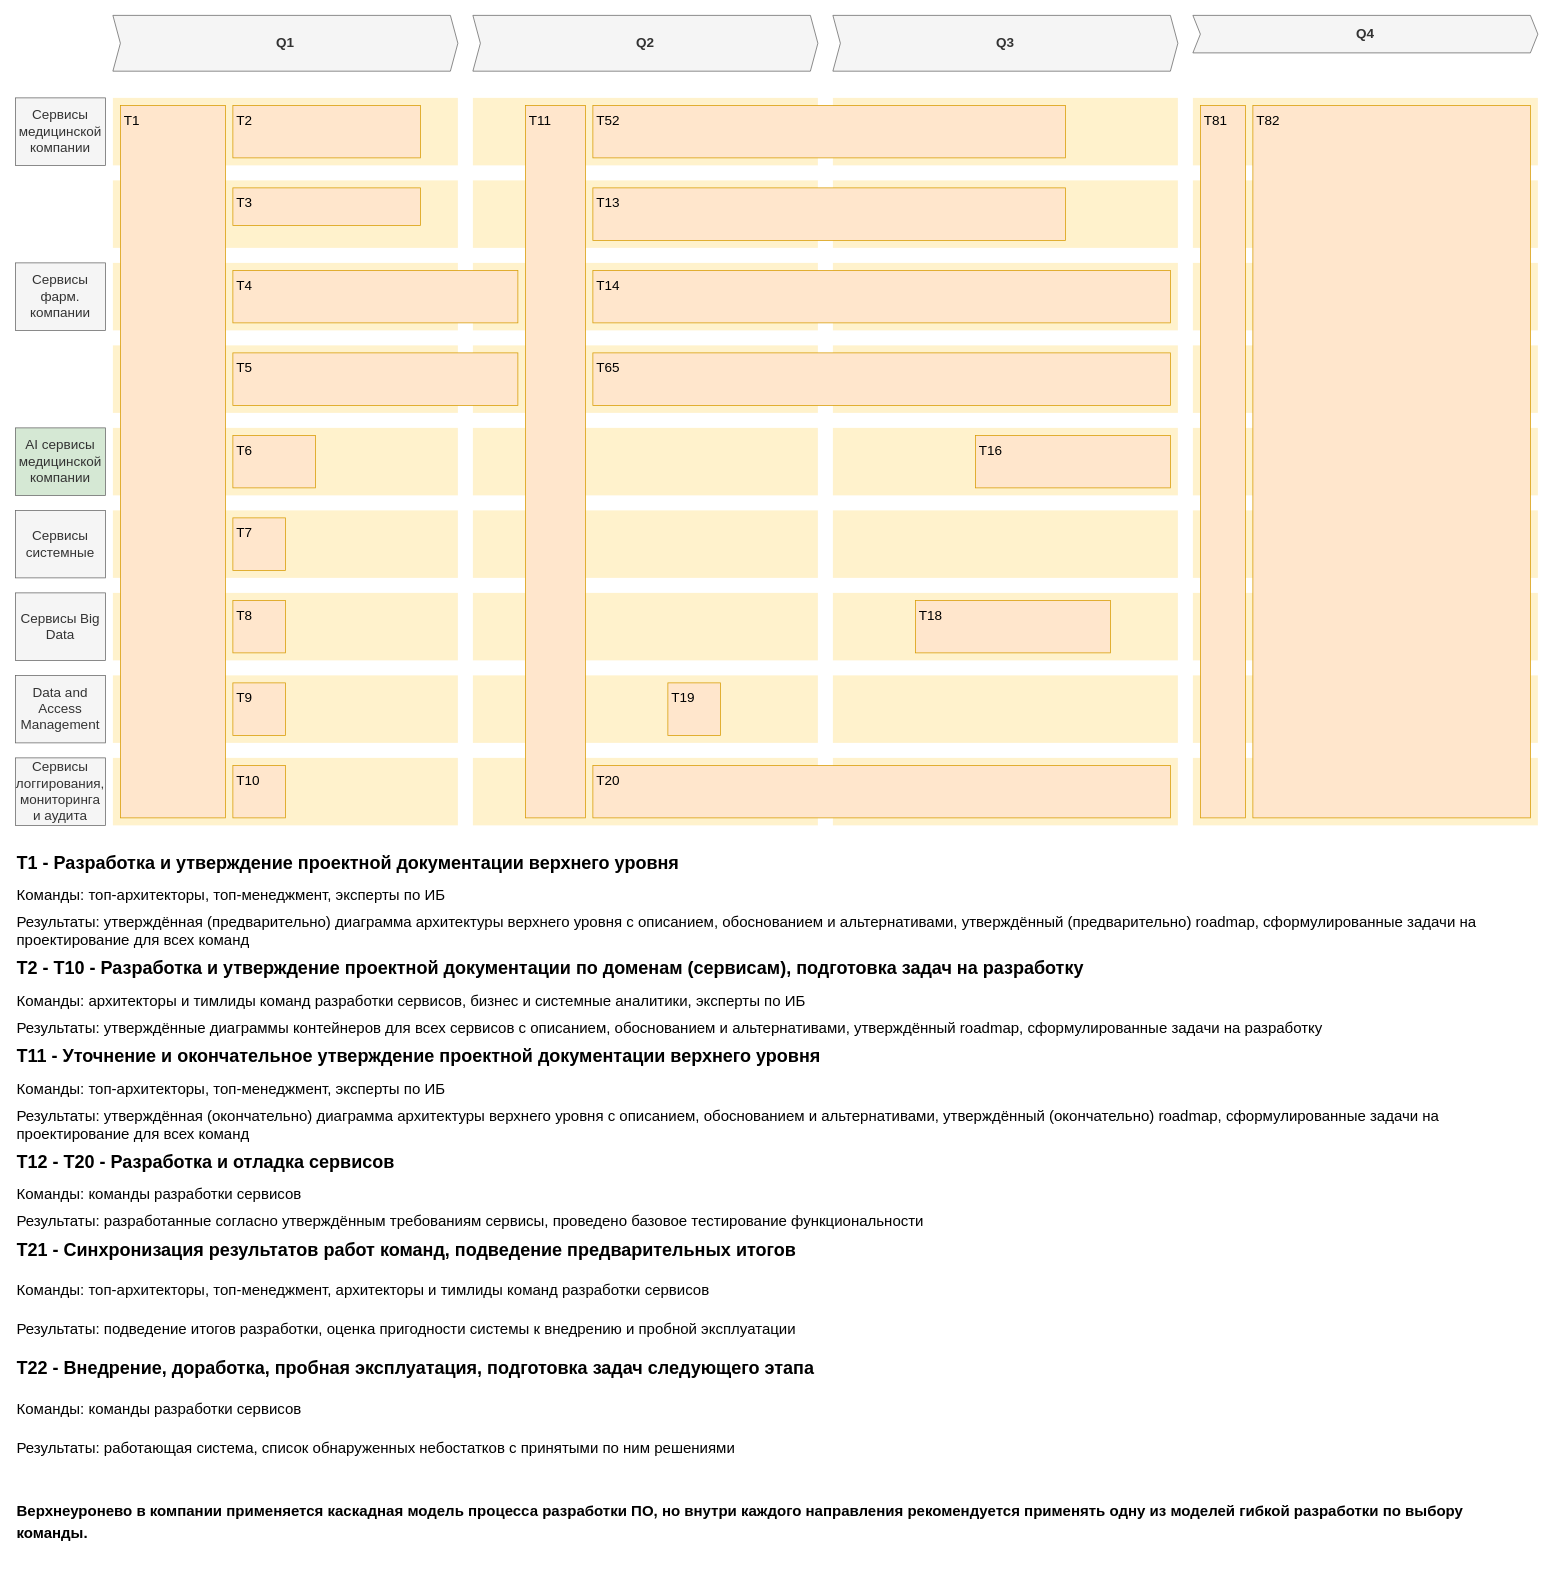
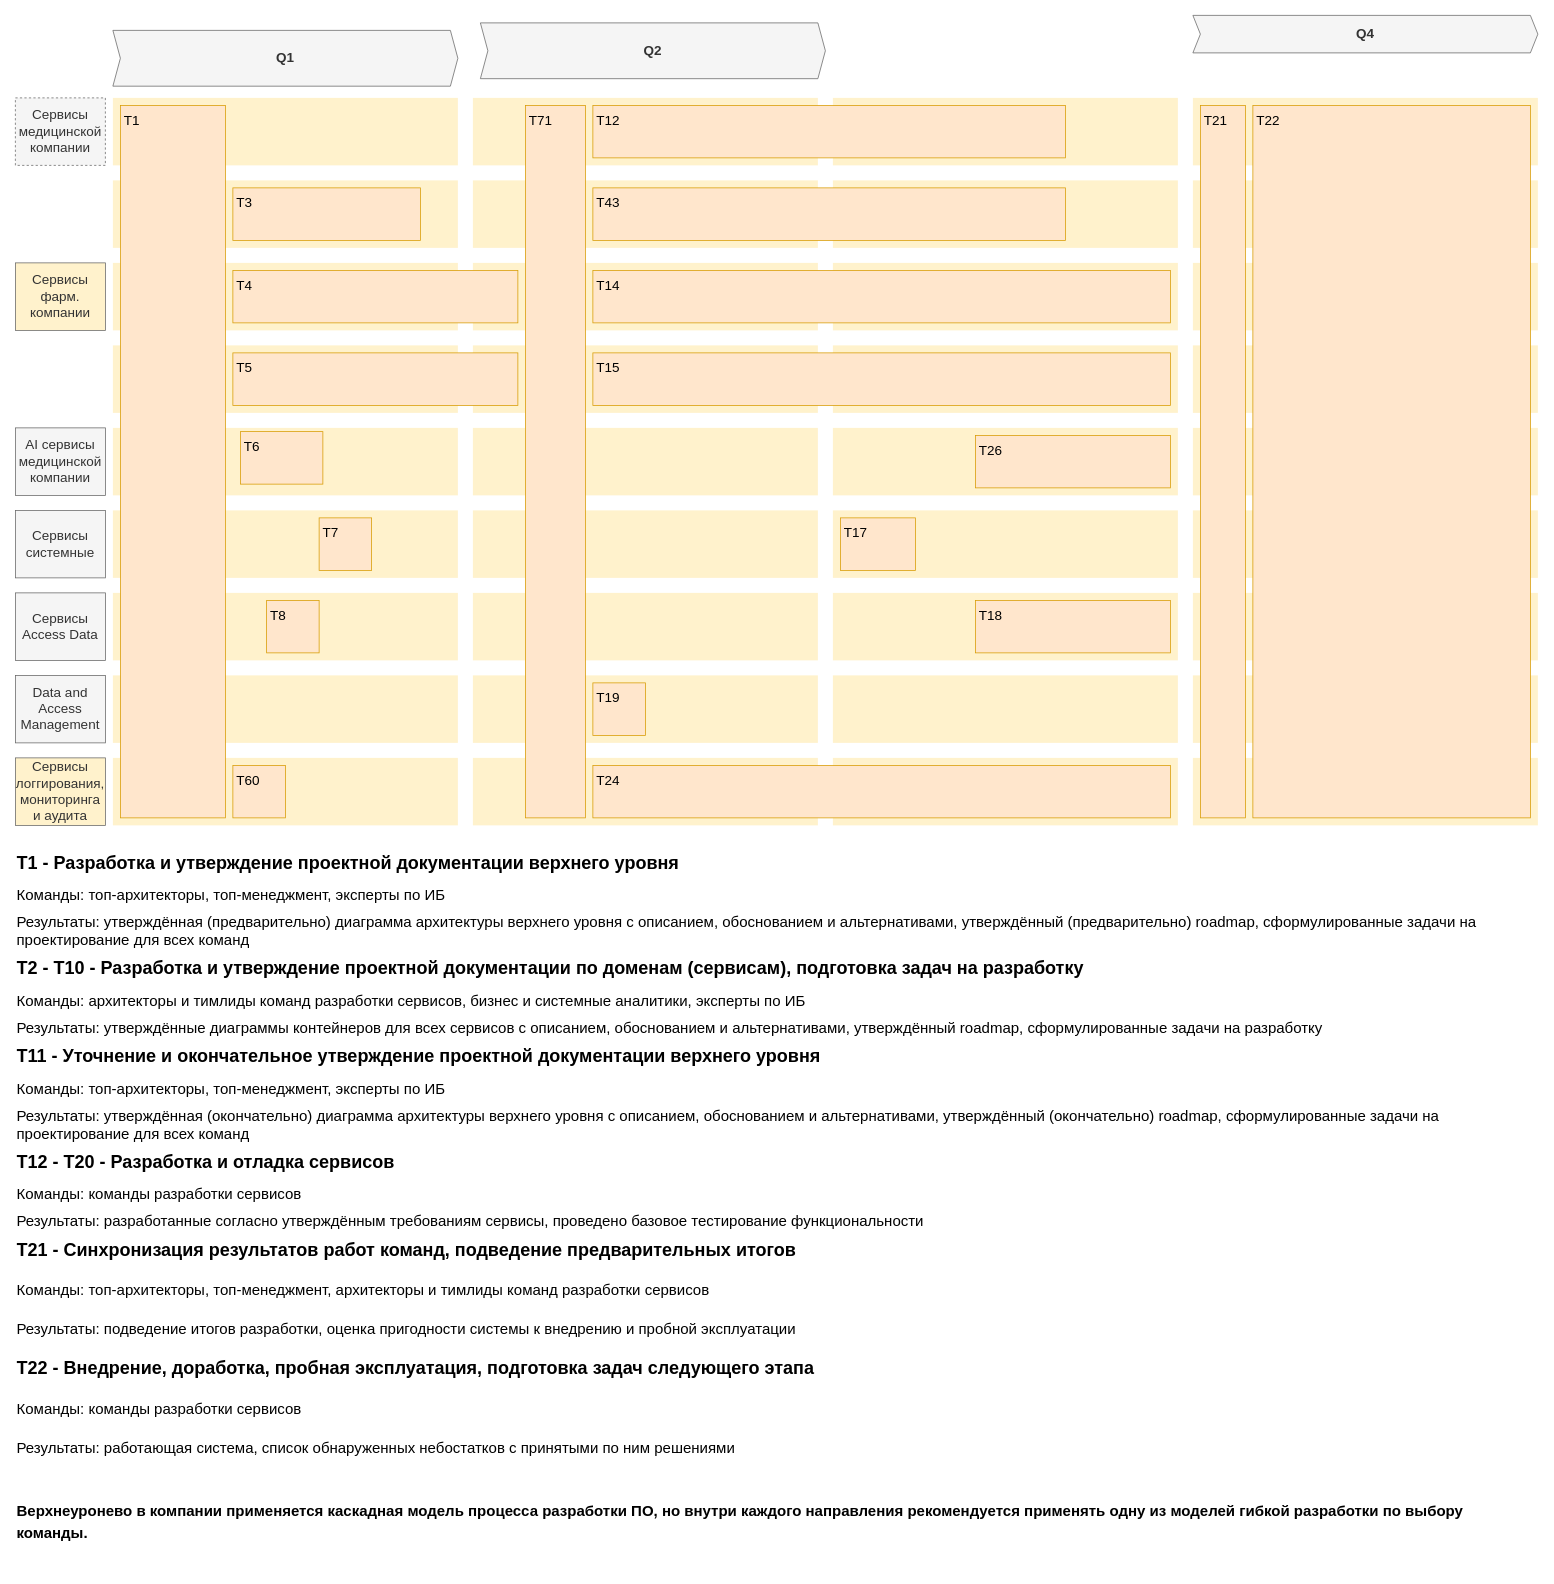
(285, 43) -> (285, 58)
(645, 43) -> (653, 51)
(1005, 43) -> none
(540, 121) -> (540, 121)
(608, 121) -> (608, 121)
(1215, 121) -> (1215, 121)
(1268, 121) -> (1268, 121)
(60, 132) -> (60, 132)
(327, 132) -> none
(608, 203) -> (608, 203)
(327, 207) -> (327, 214)
(60, 297) -> (60, 297)
(608, 368) -> (608, 368)
(990, 451) -> (990, 451)
(60, 462) -> (60, 462)
(274, 462) -> (282, 458)
(259, 544) -> (345, 544)
none -> (878, 544)
(60, 627) -> (60, 627)
(259, 627) -> (293, 627)
(1013, 627) -> (1073, 627)
(259, 709) -> none
(694, 709) -> (619, 709)
(248, 781) -> (248, 781)
(608, 781) -> (608, 781)
(60, 792) -> (60, 792)
